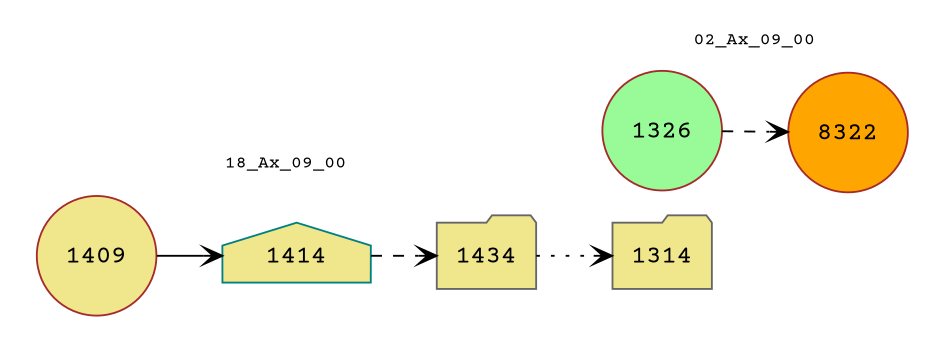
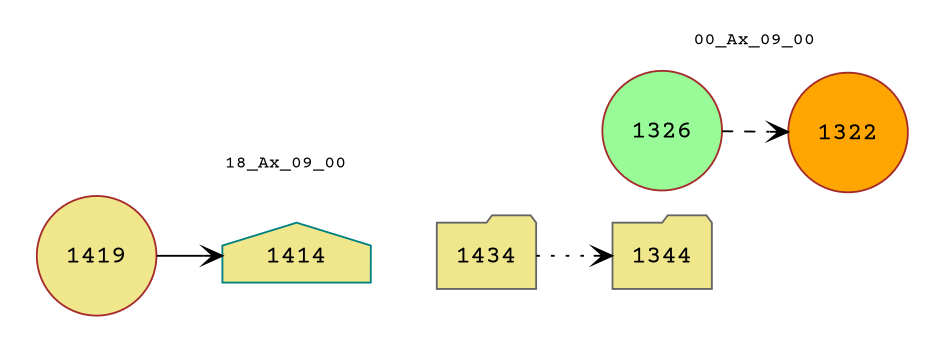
(755, 40) -> (755, 40)
(848, 132) -> (848, 132)
(97, 256) -> (97, 256)
(394, 256) -> none
(662, 256) -> (662, 256)
